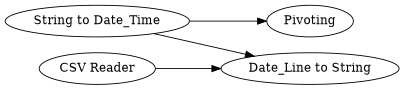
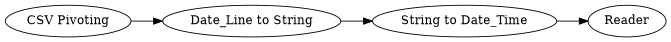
(310, 21) -> (627, 21)
(200, 44) -> (352, 21)
(97, 69) -> (68, 21)
